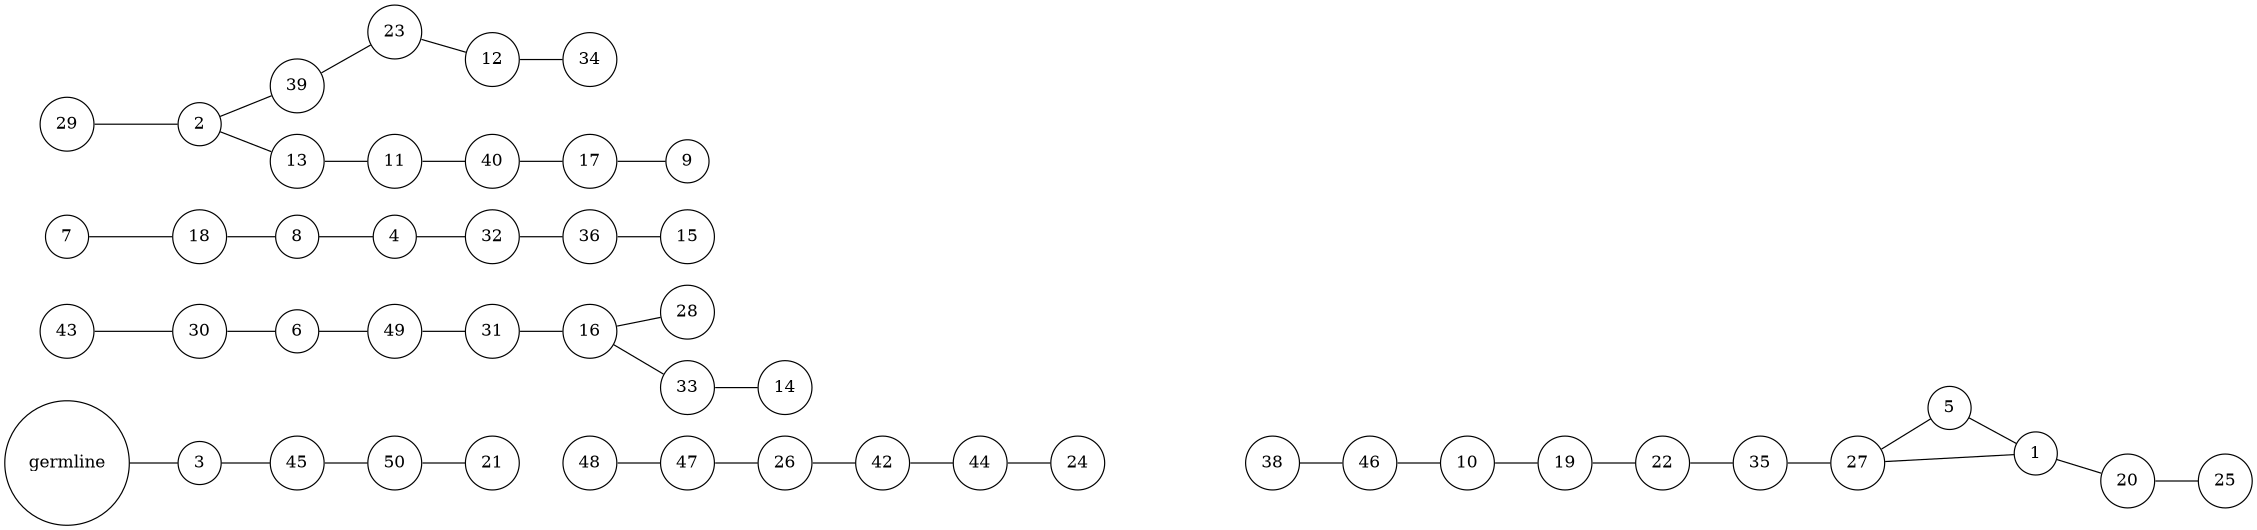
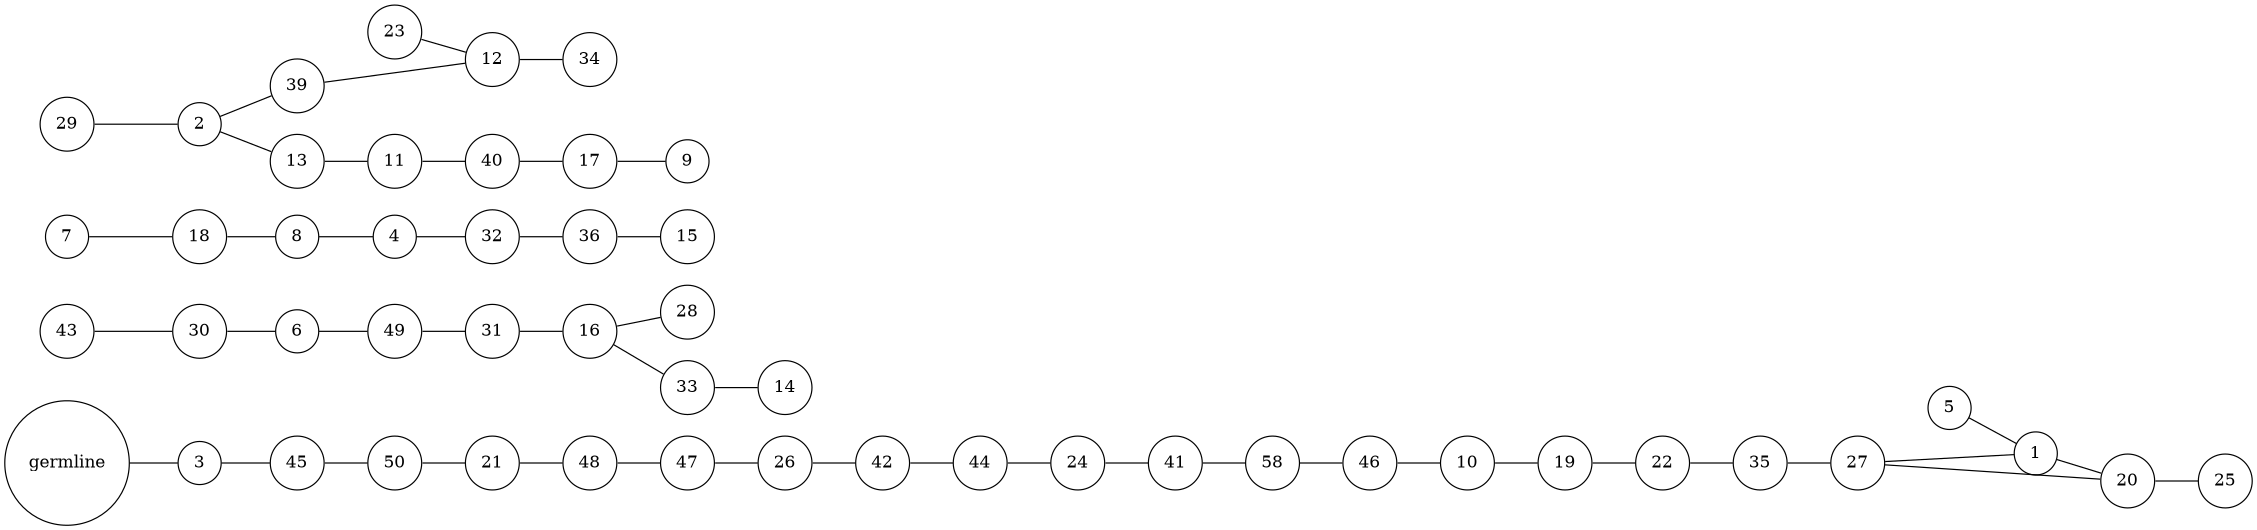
(346, 59) -> (395, 73)
(1906, 434) -> (1993, 472)
none -> (541, 463)
none -> (1175, 463)
(1273, 463) -> (1273, 463)
